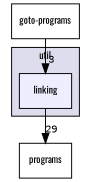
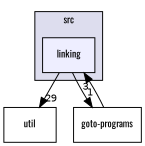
(45, 57) -> (69, 21)
none -> (79, 86)
(45, 161) -> (30, 125)
